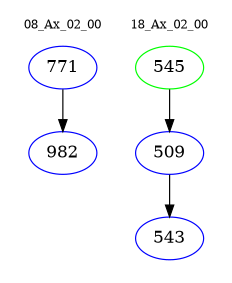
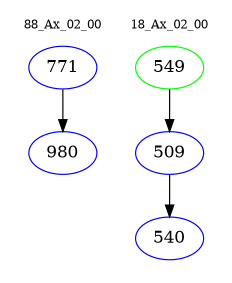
(63, 26) -> (63, 26)
(170, 68) -> (170, 68)
(63, 153) -> (63, 153)
(170, 238) -> (170, 238)
